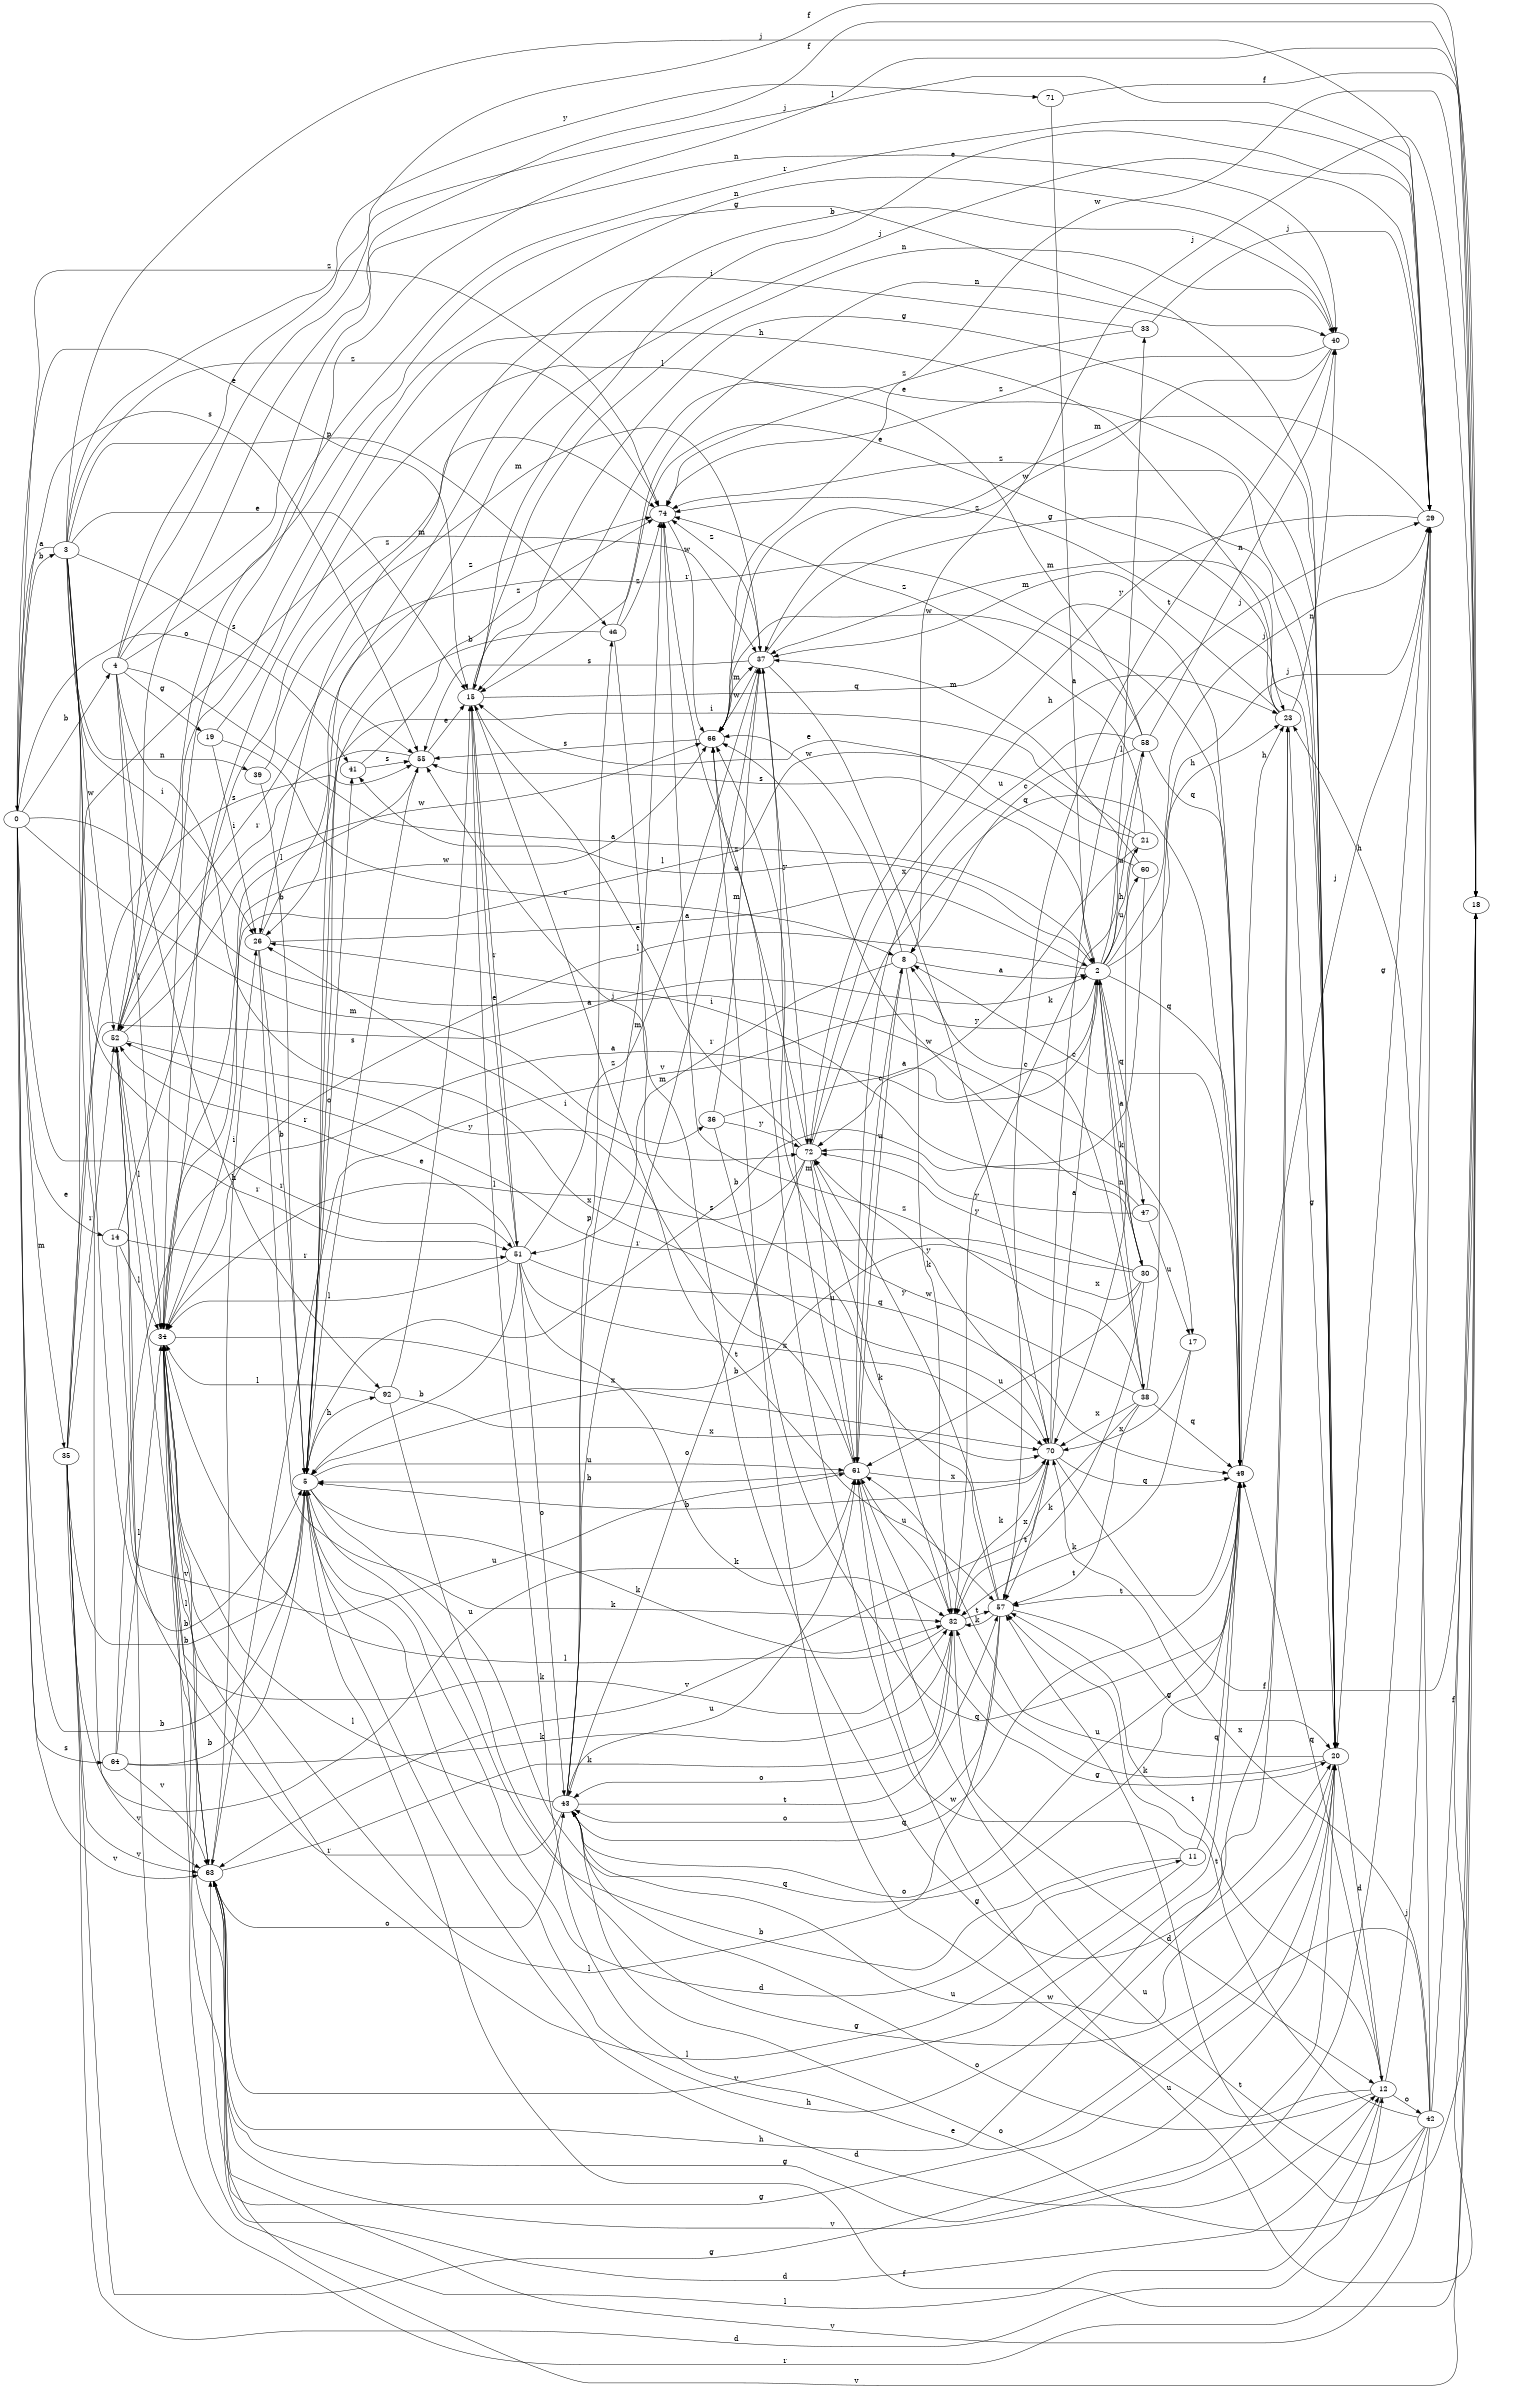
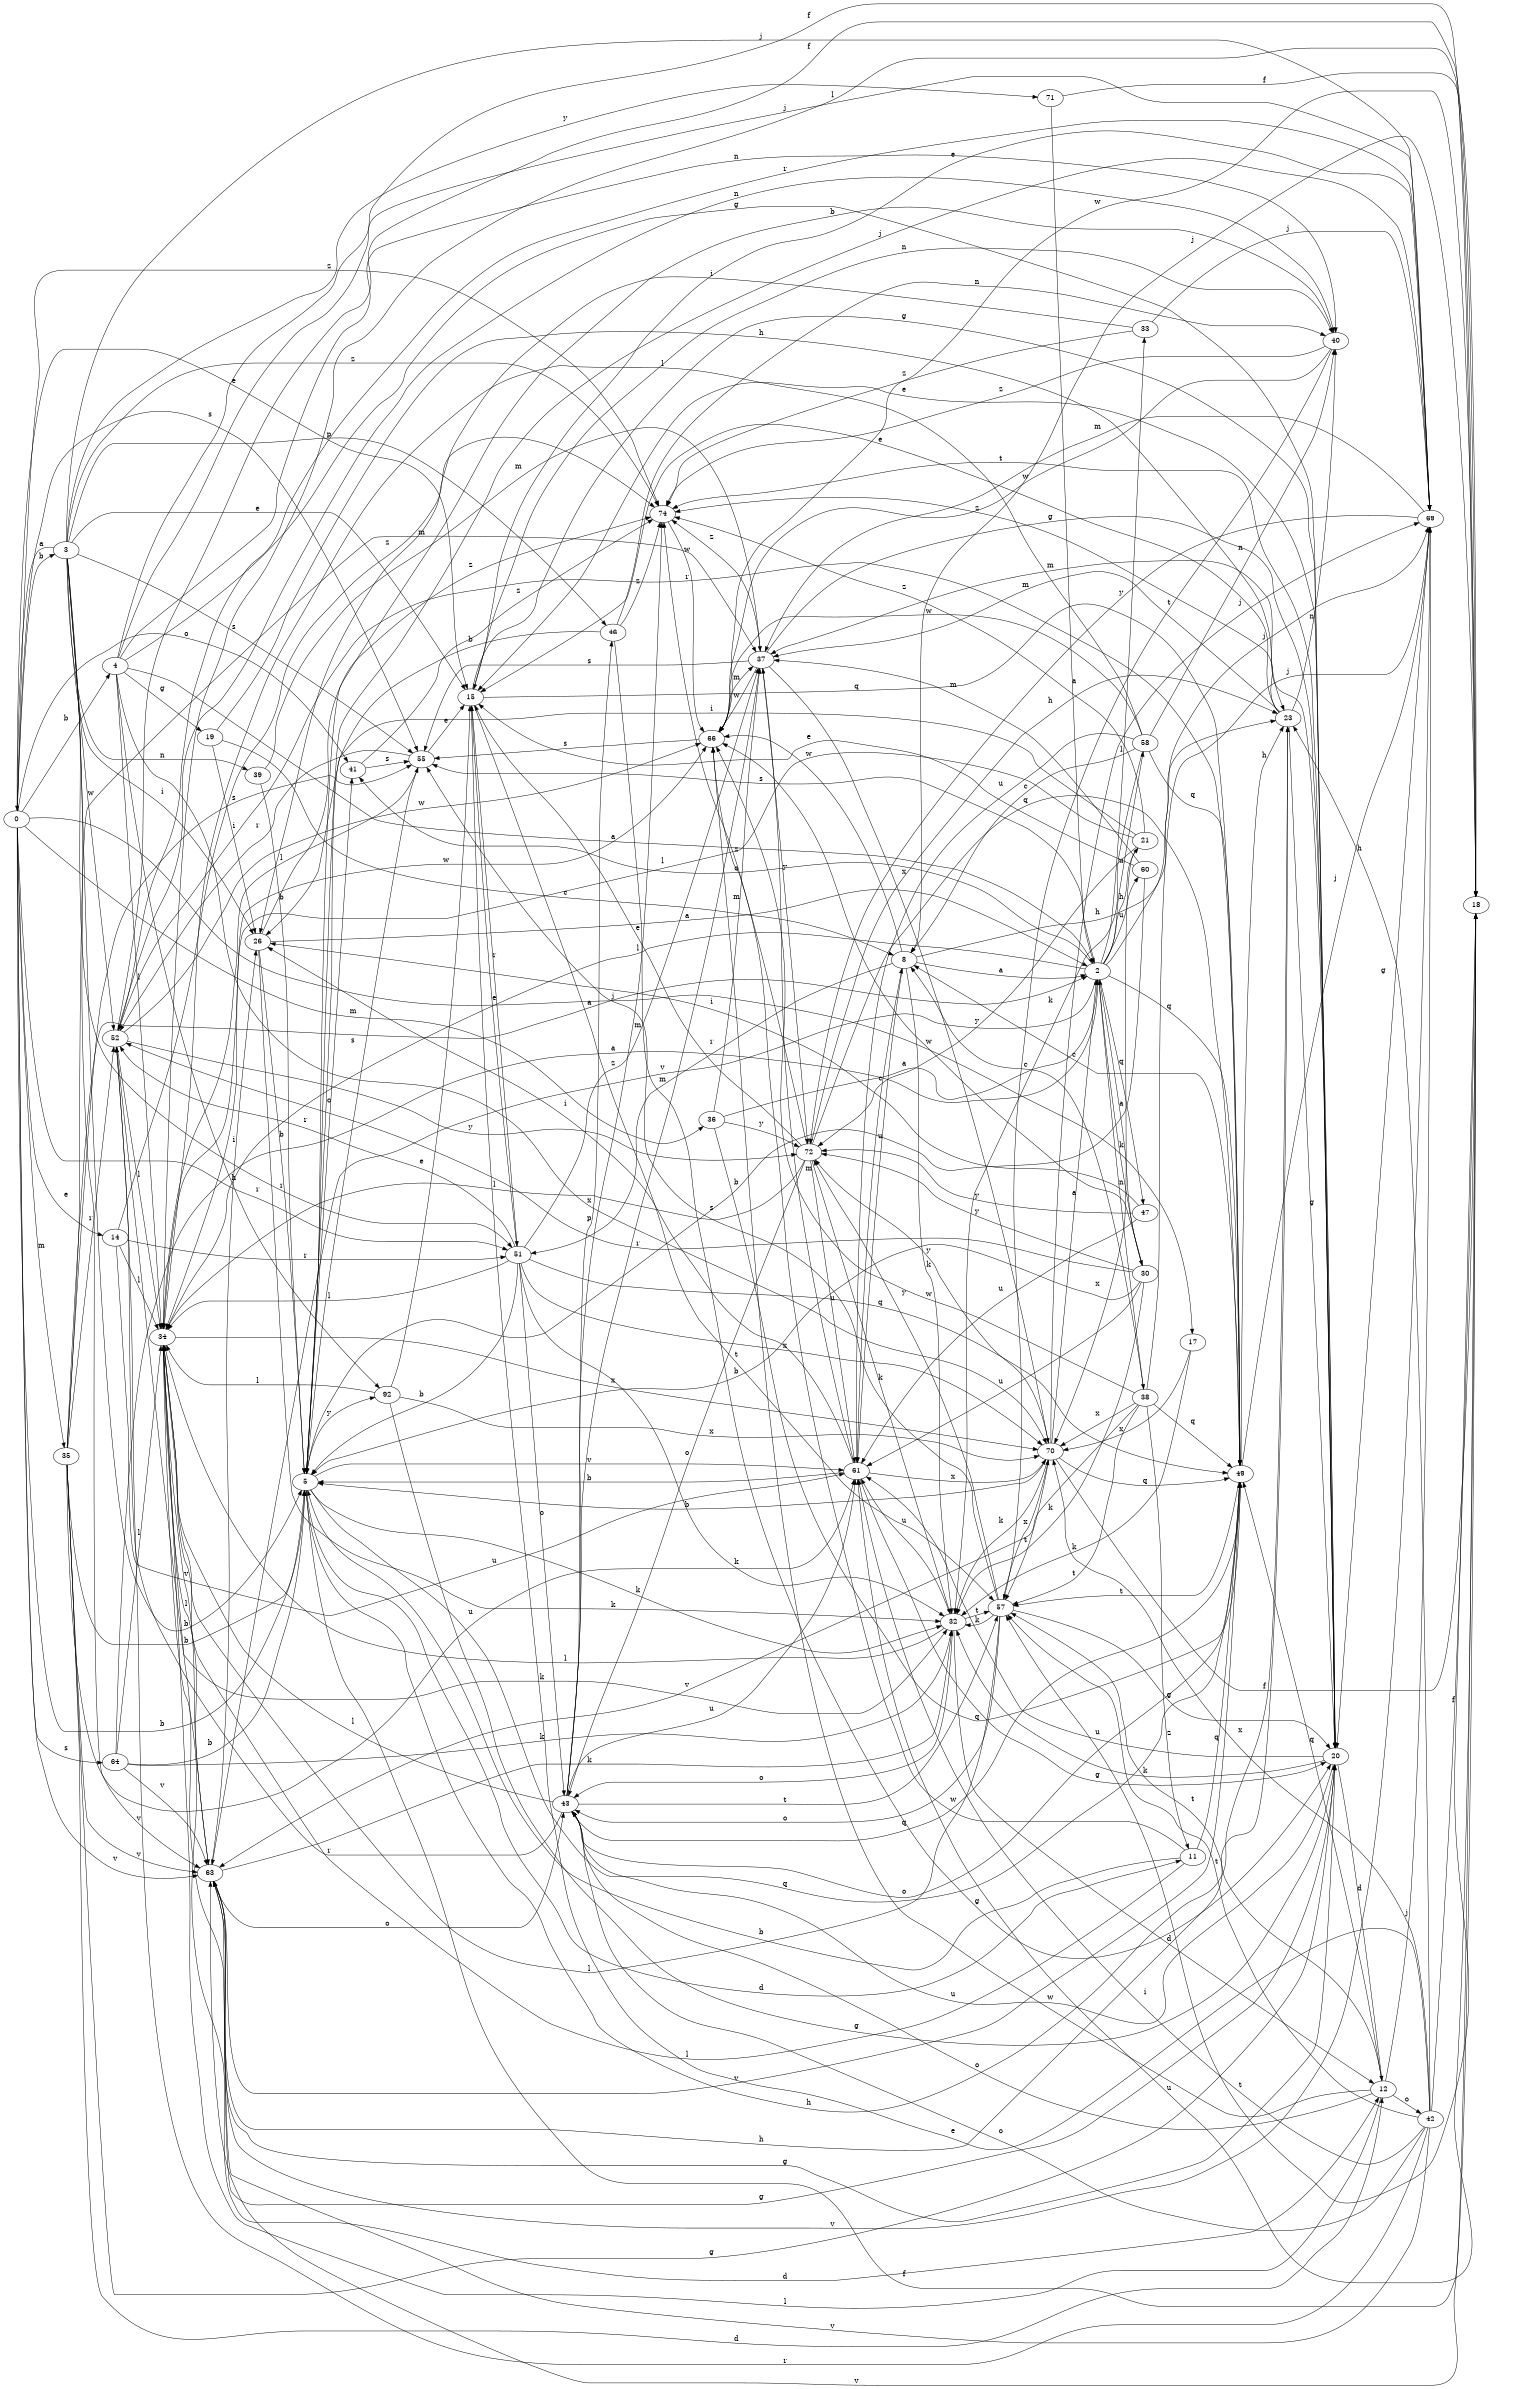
(1001, 459) -> (1001, 459)
(1431, 519) -> (1431, 519)
(1168, 864) -> (1131, 907)
(694, 1095) -> (1162, 1626)
(1168, 1275) -> (988, 1311)
(329, 1413) -> (329, 1413)
(589, 1460) -> (589, 1460)
(1145, 1992) -> (1145, 1992)
(686, 2097) -> none
